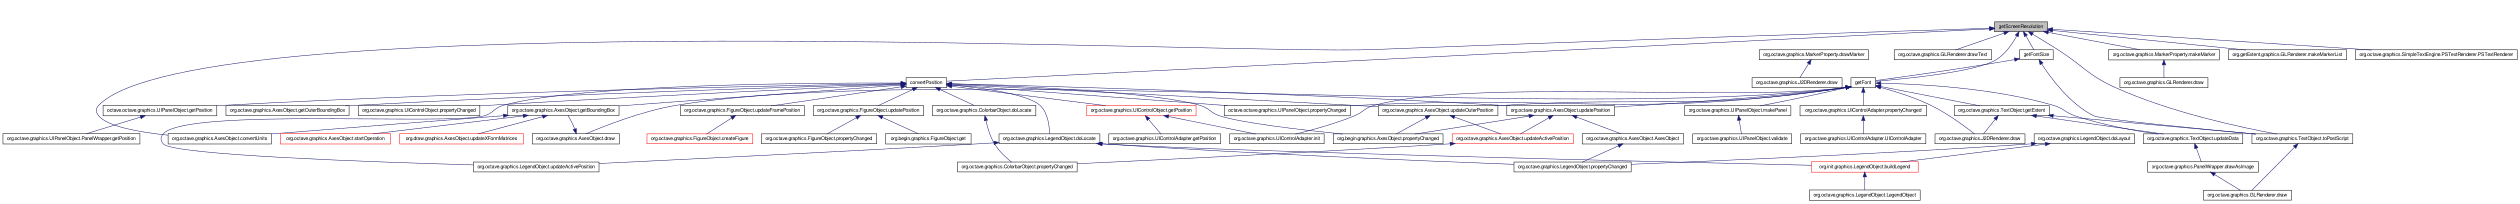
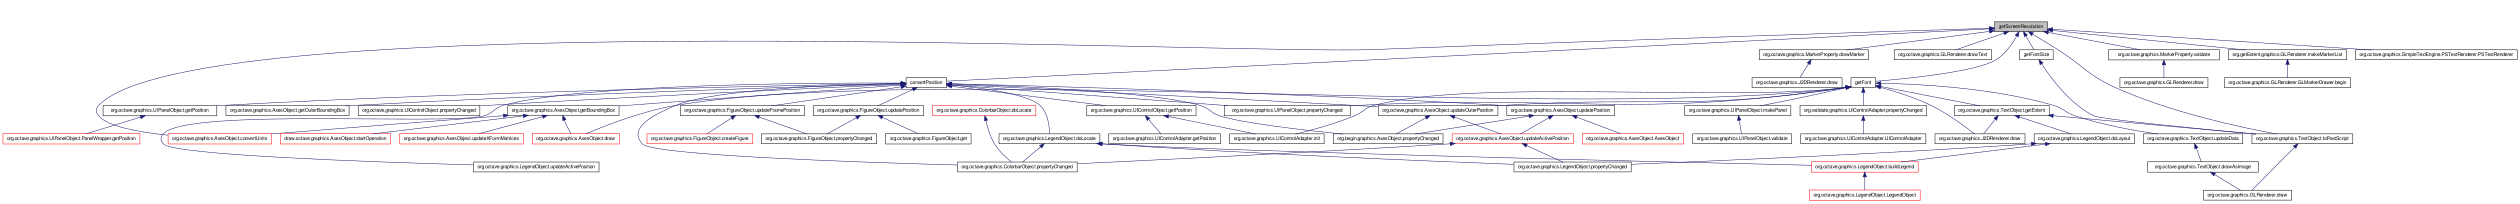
none -> (1918, 41)
(2164, 55) -> (2164, 55)
(1945, 71) -> none
none -> (2288, 83)
(957, 98) -> (656, 148)
(1730, 99) -> none
(160, 111) -> (160, 111)
(984, 111) -> (984, 111)
(1141, 111) -> (1141, 111)
(1287, 111) -> (1287, 111)
(1863, 111) -> (1863, 111)
(572, 122) -> (567, 127)
(2090, 124) -> (2045, 126)
none -> (783, 126)
(71, 139) -> (71, 139)
(220, 139) -> (220, 139)
(335, 139) -> (335, 139)
(462, 139) -> (462, 139)
(576, 139) -> (576, 139)
(928, 139) -> (928, 139)
(1633, 139) -> (1633, 139)
(797, 154) -> (1031, 155)
(1600, 154) -> (1545, 154)
(1865, 167) -> (1865, 167)
(2203, 167) -> (2203, 167)
(1865, 195) -> (1865, 195)
